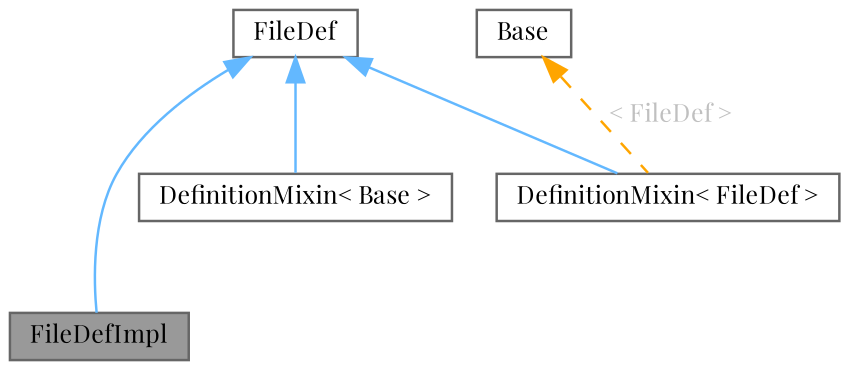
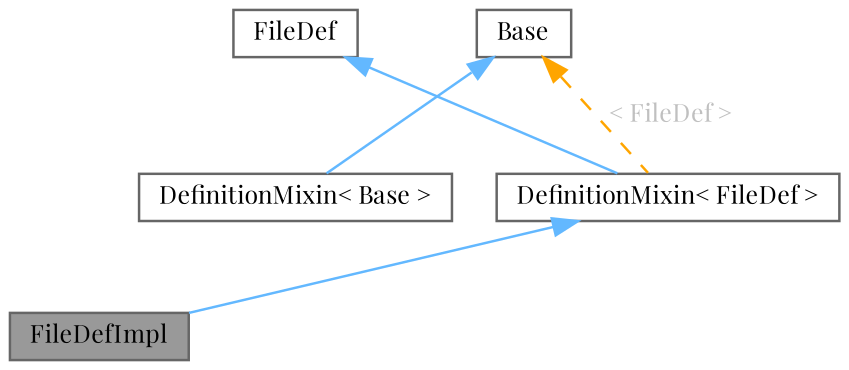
(296, 128) -> (399, 123)
(120, 169) -> (371, 270)
